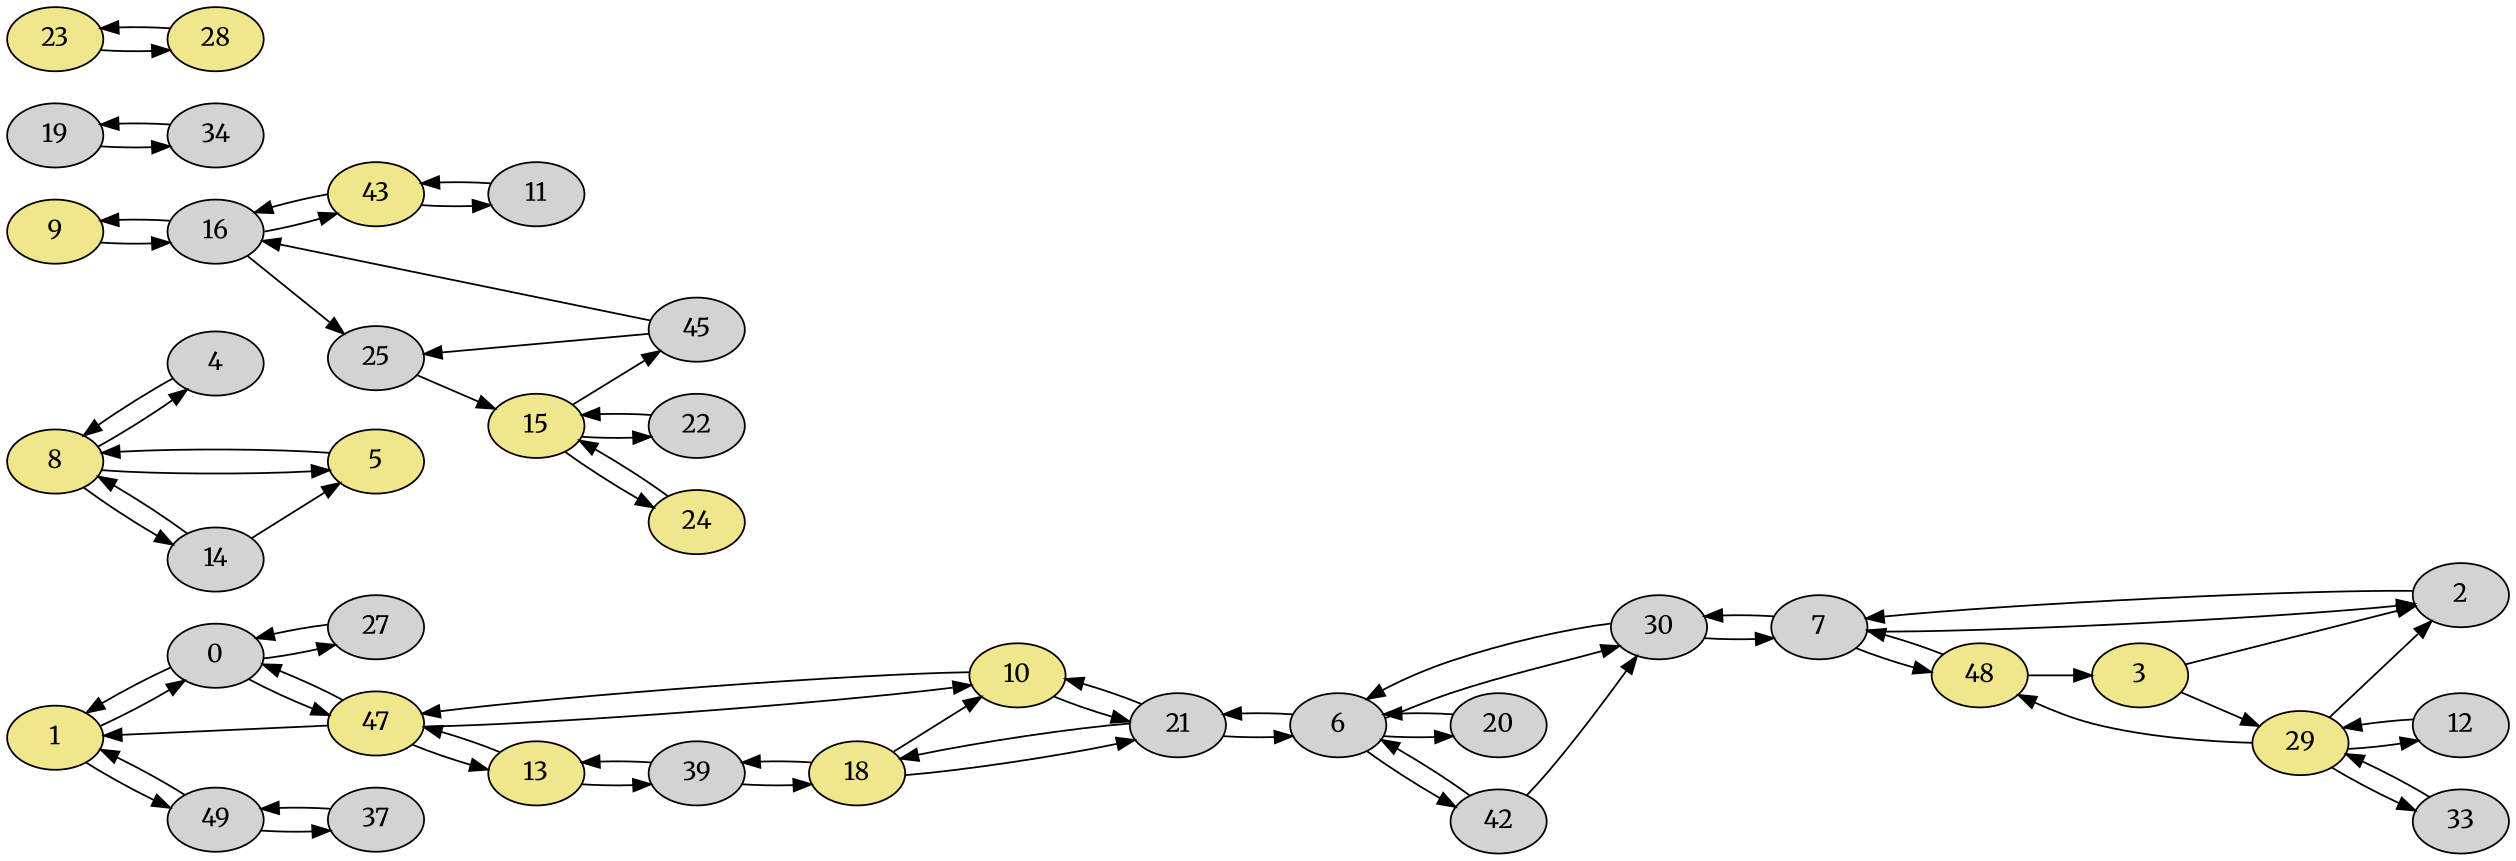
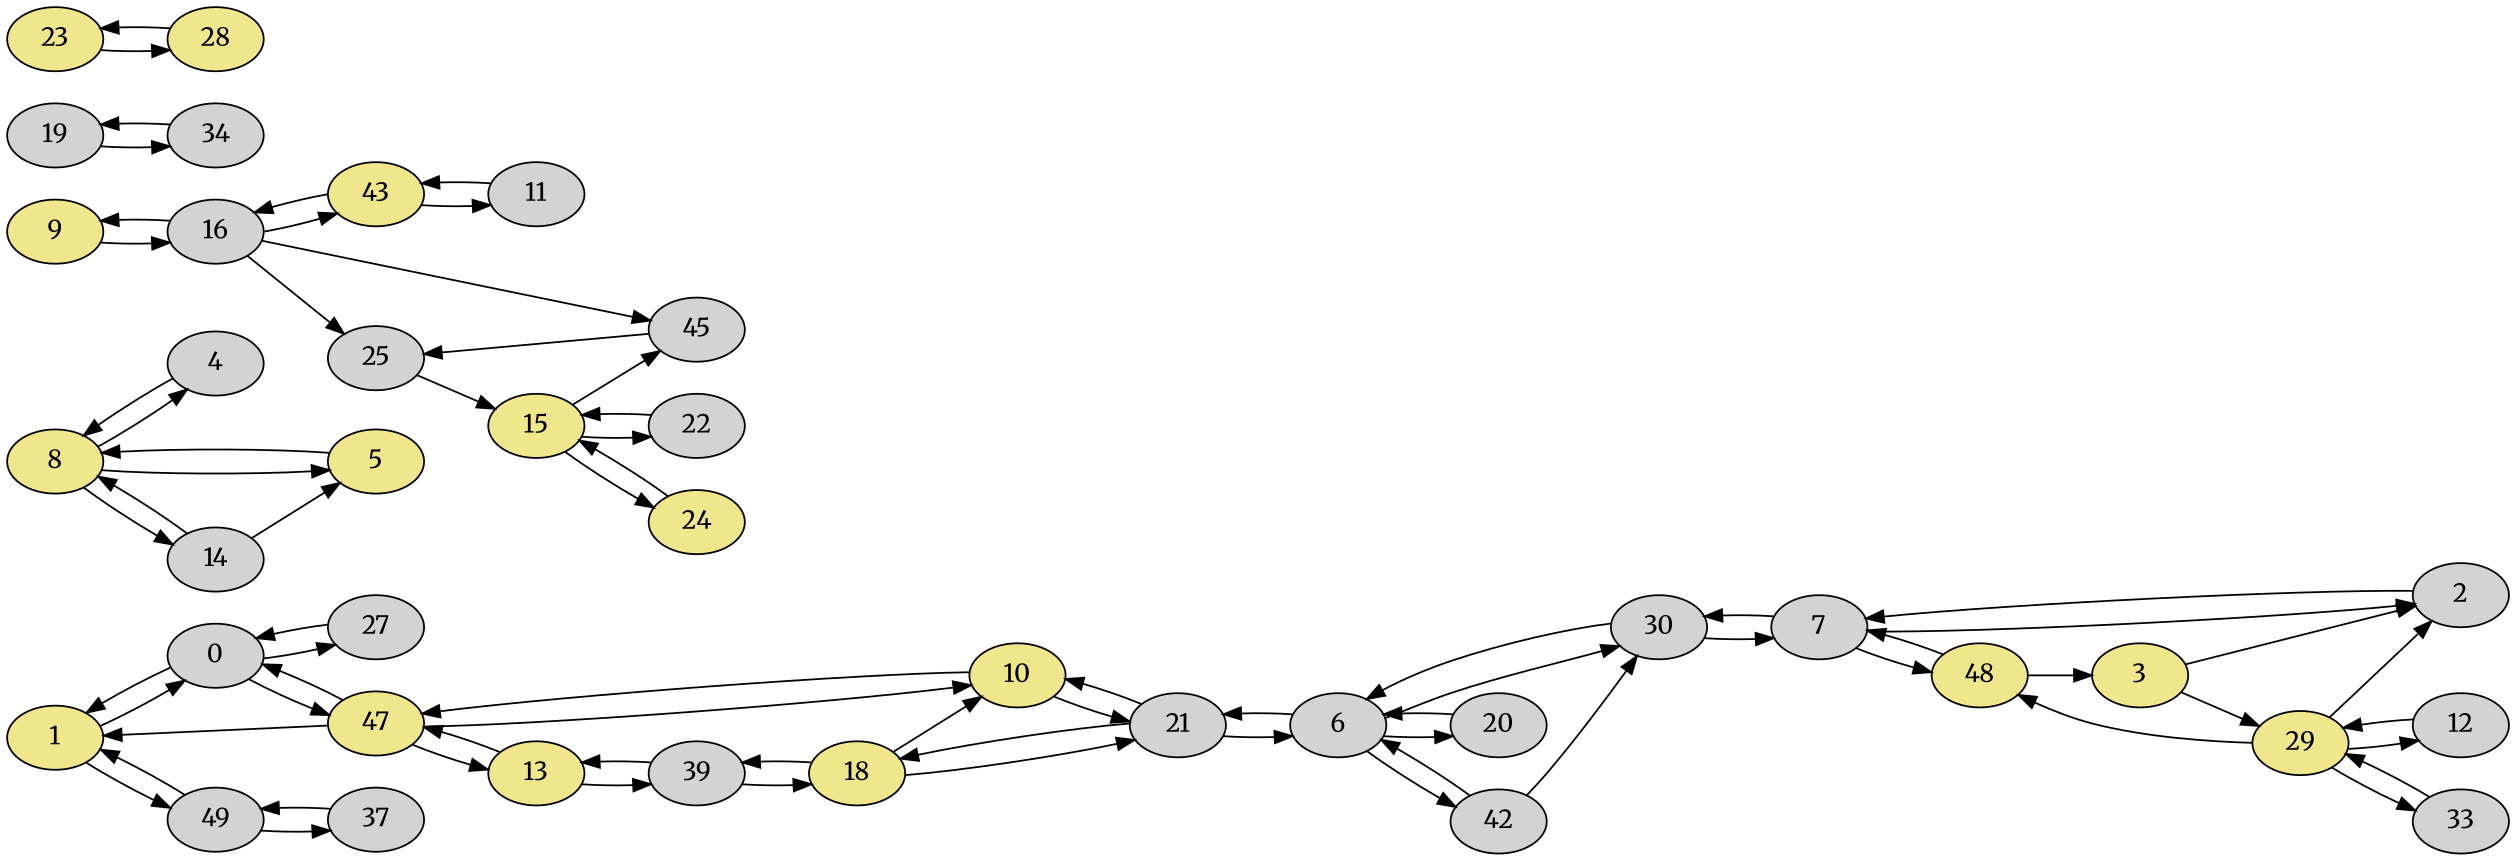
(465, 283) -> (448, 279)
